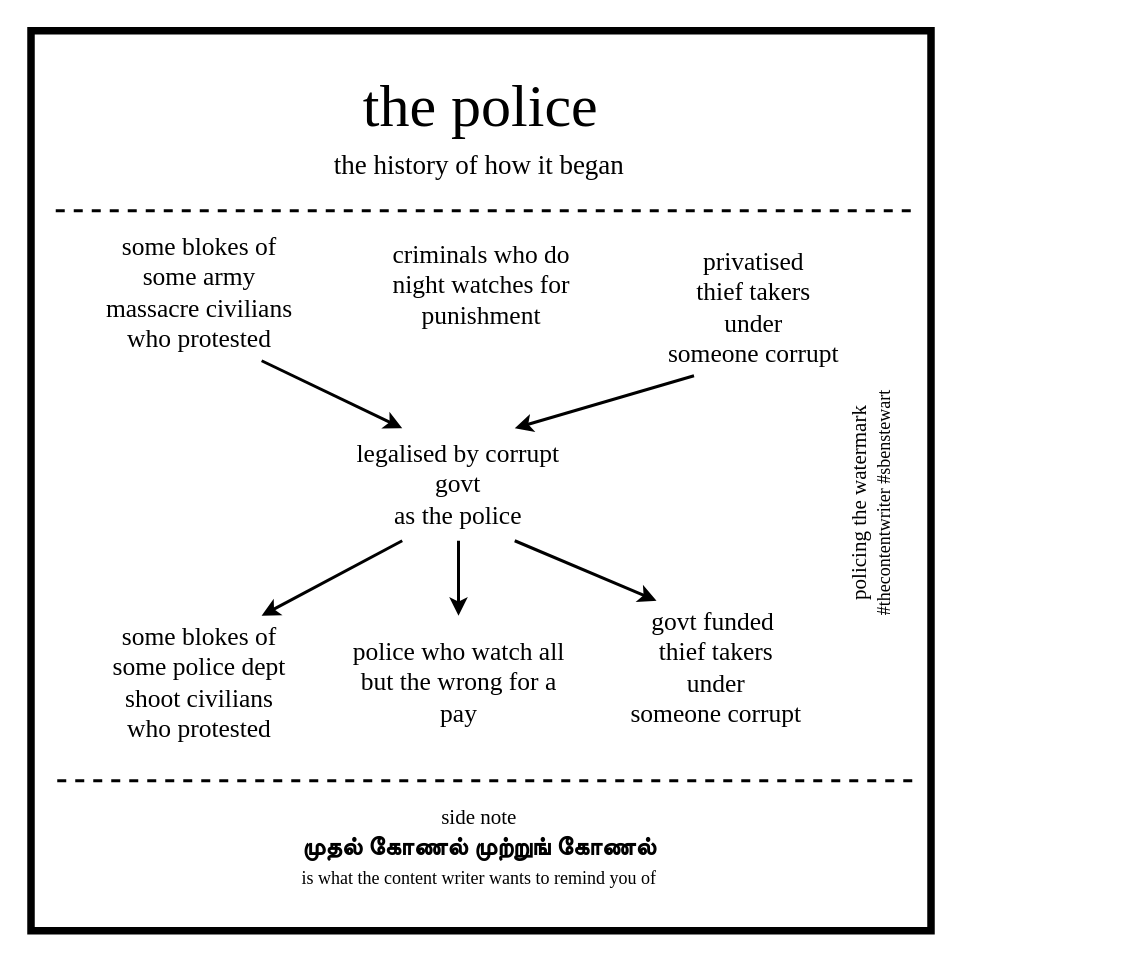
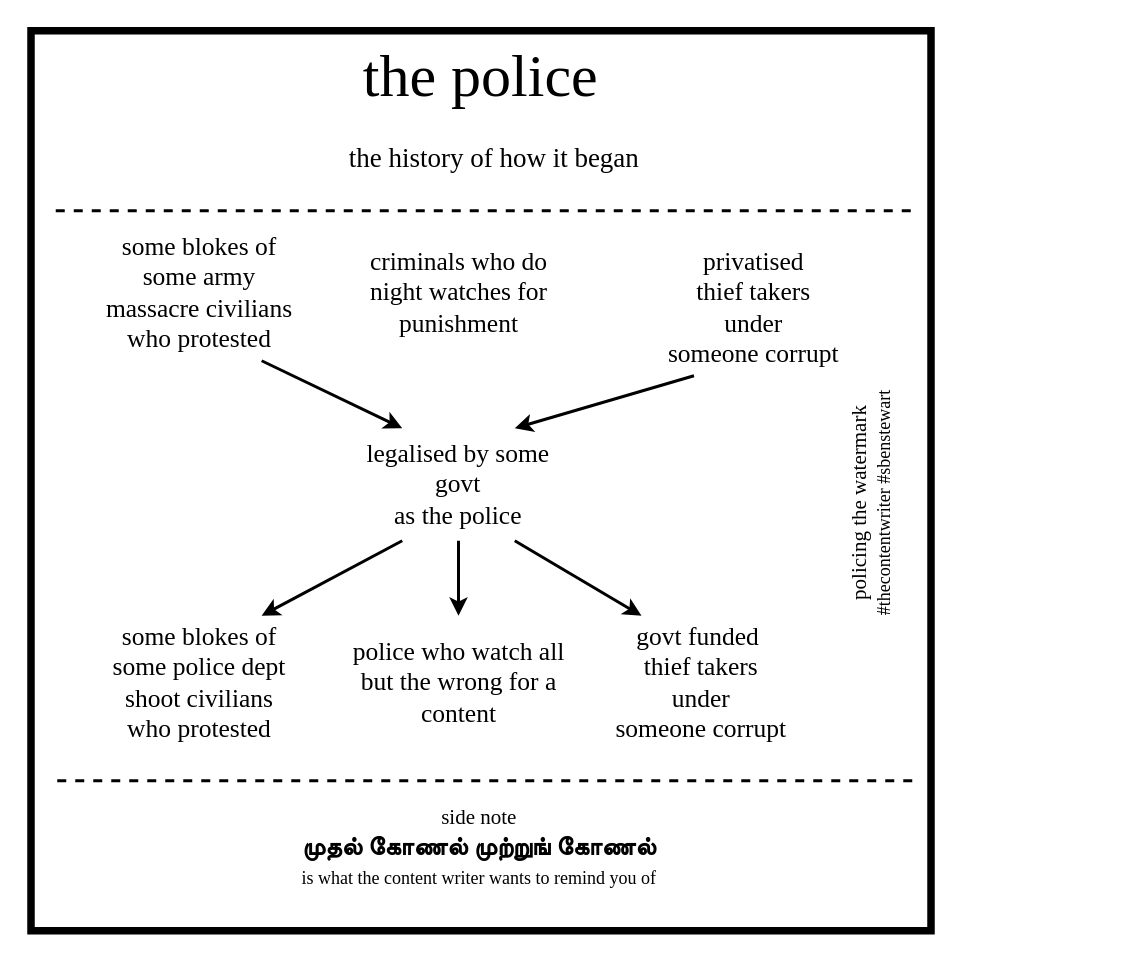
(481, 106) -> (481, 76)
(479, 166) -> (494, 158)
(481, 286) -> (458, 293)
(458, 485) -> (458, 485)
(716, 668) -> (701, 683)
(459, 683) -> (459, 683)
